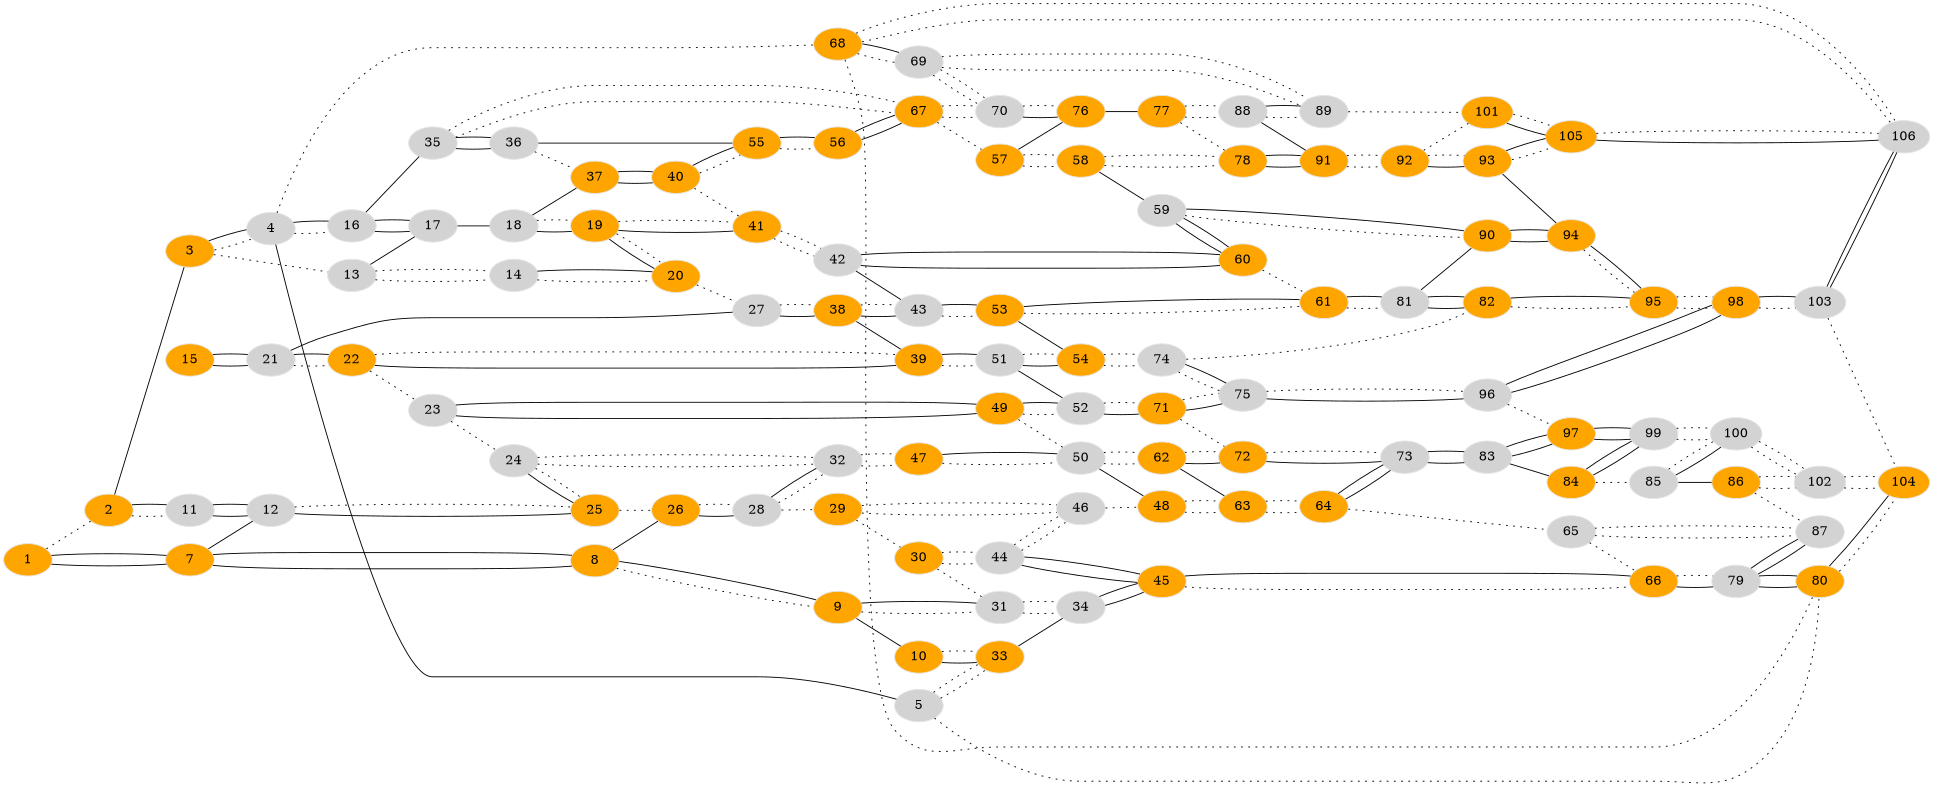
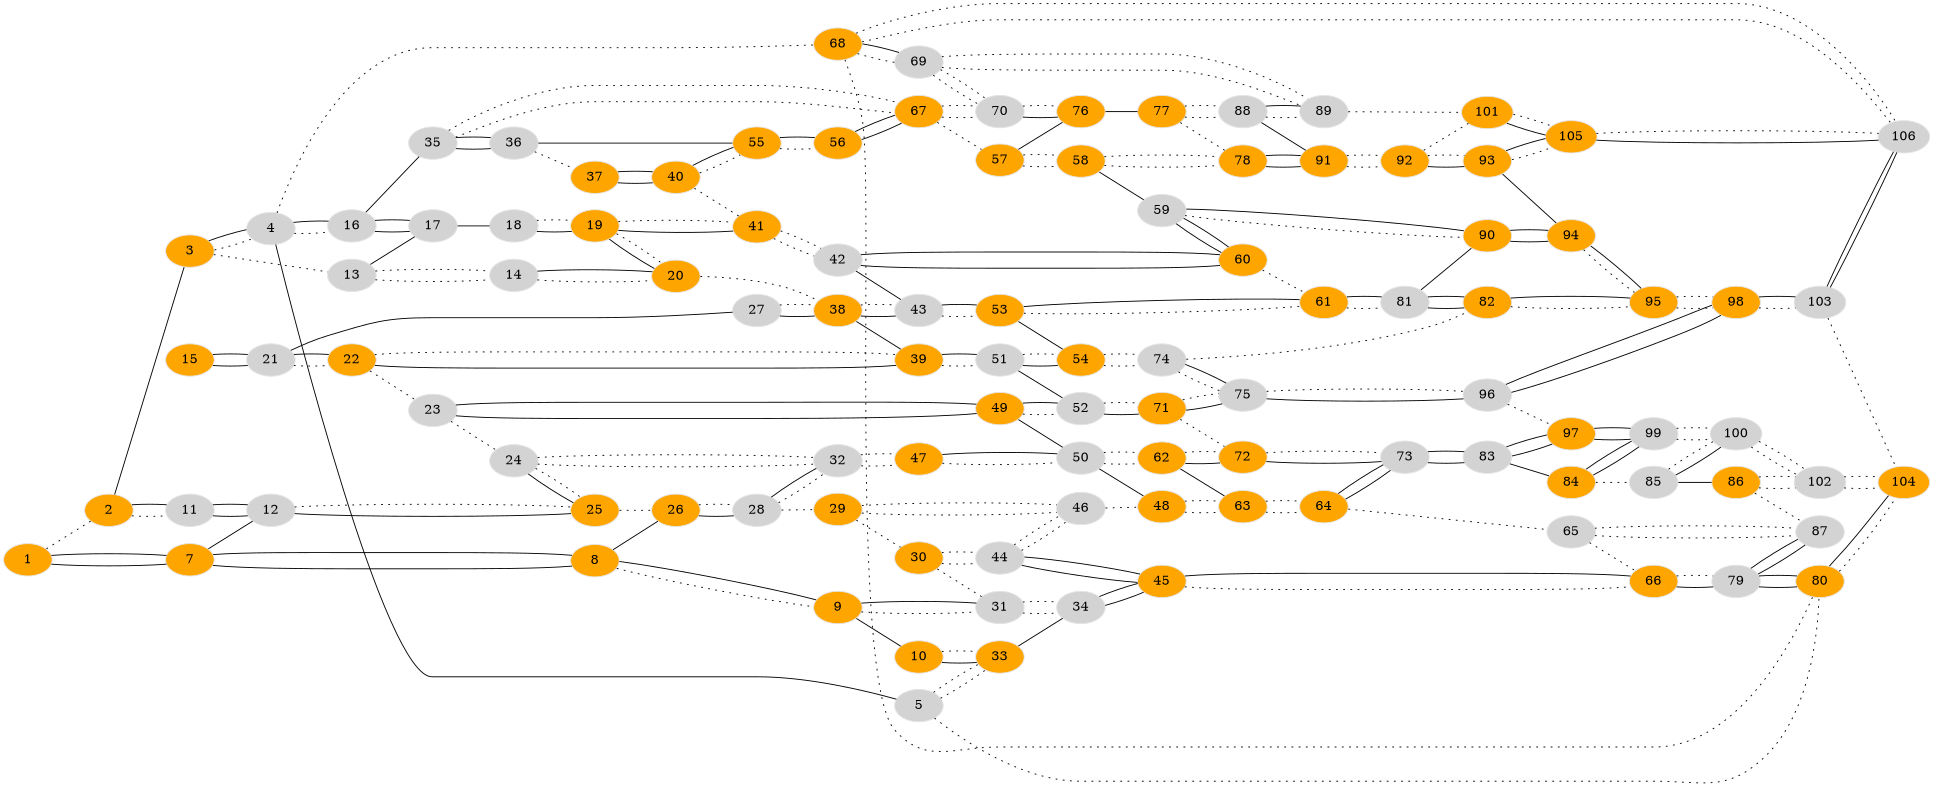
(554, 202) -> none
(716, 293) -> (761, 282)
(1041, 433) -> (1041, 433)
